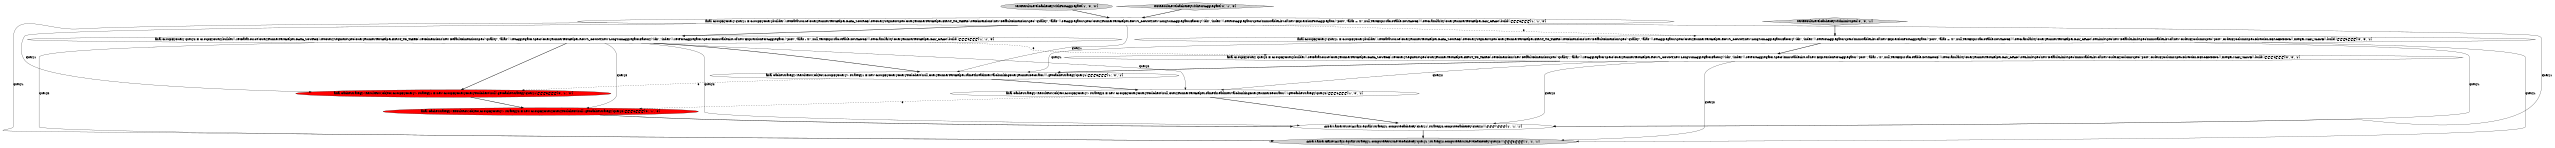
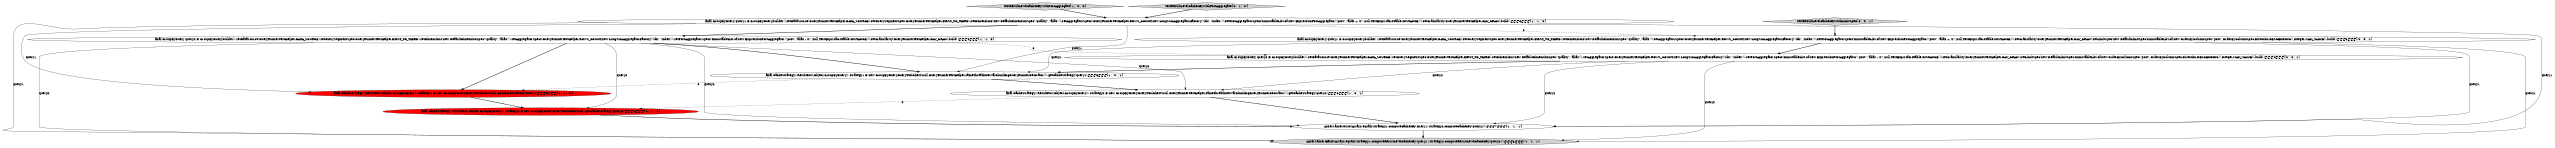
(1057, 6) -> (1045, 6)
